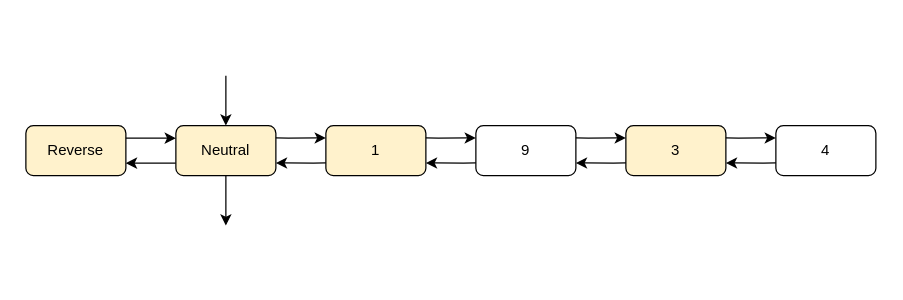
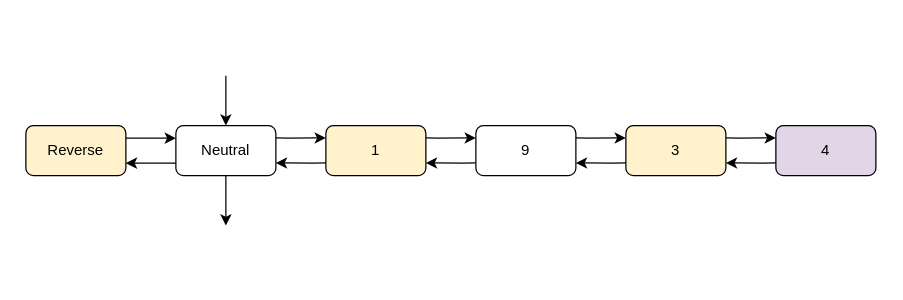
(226, 151) -> (226, 151)
(826, 151) -> (826, 151)
